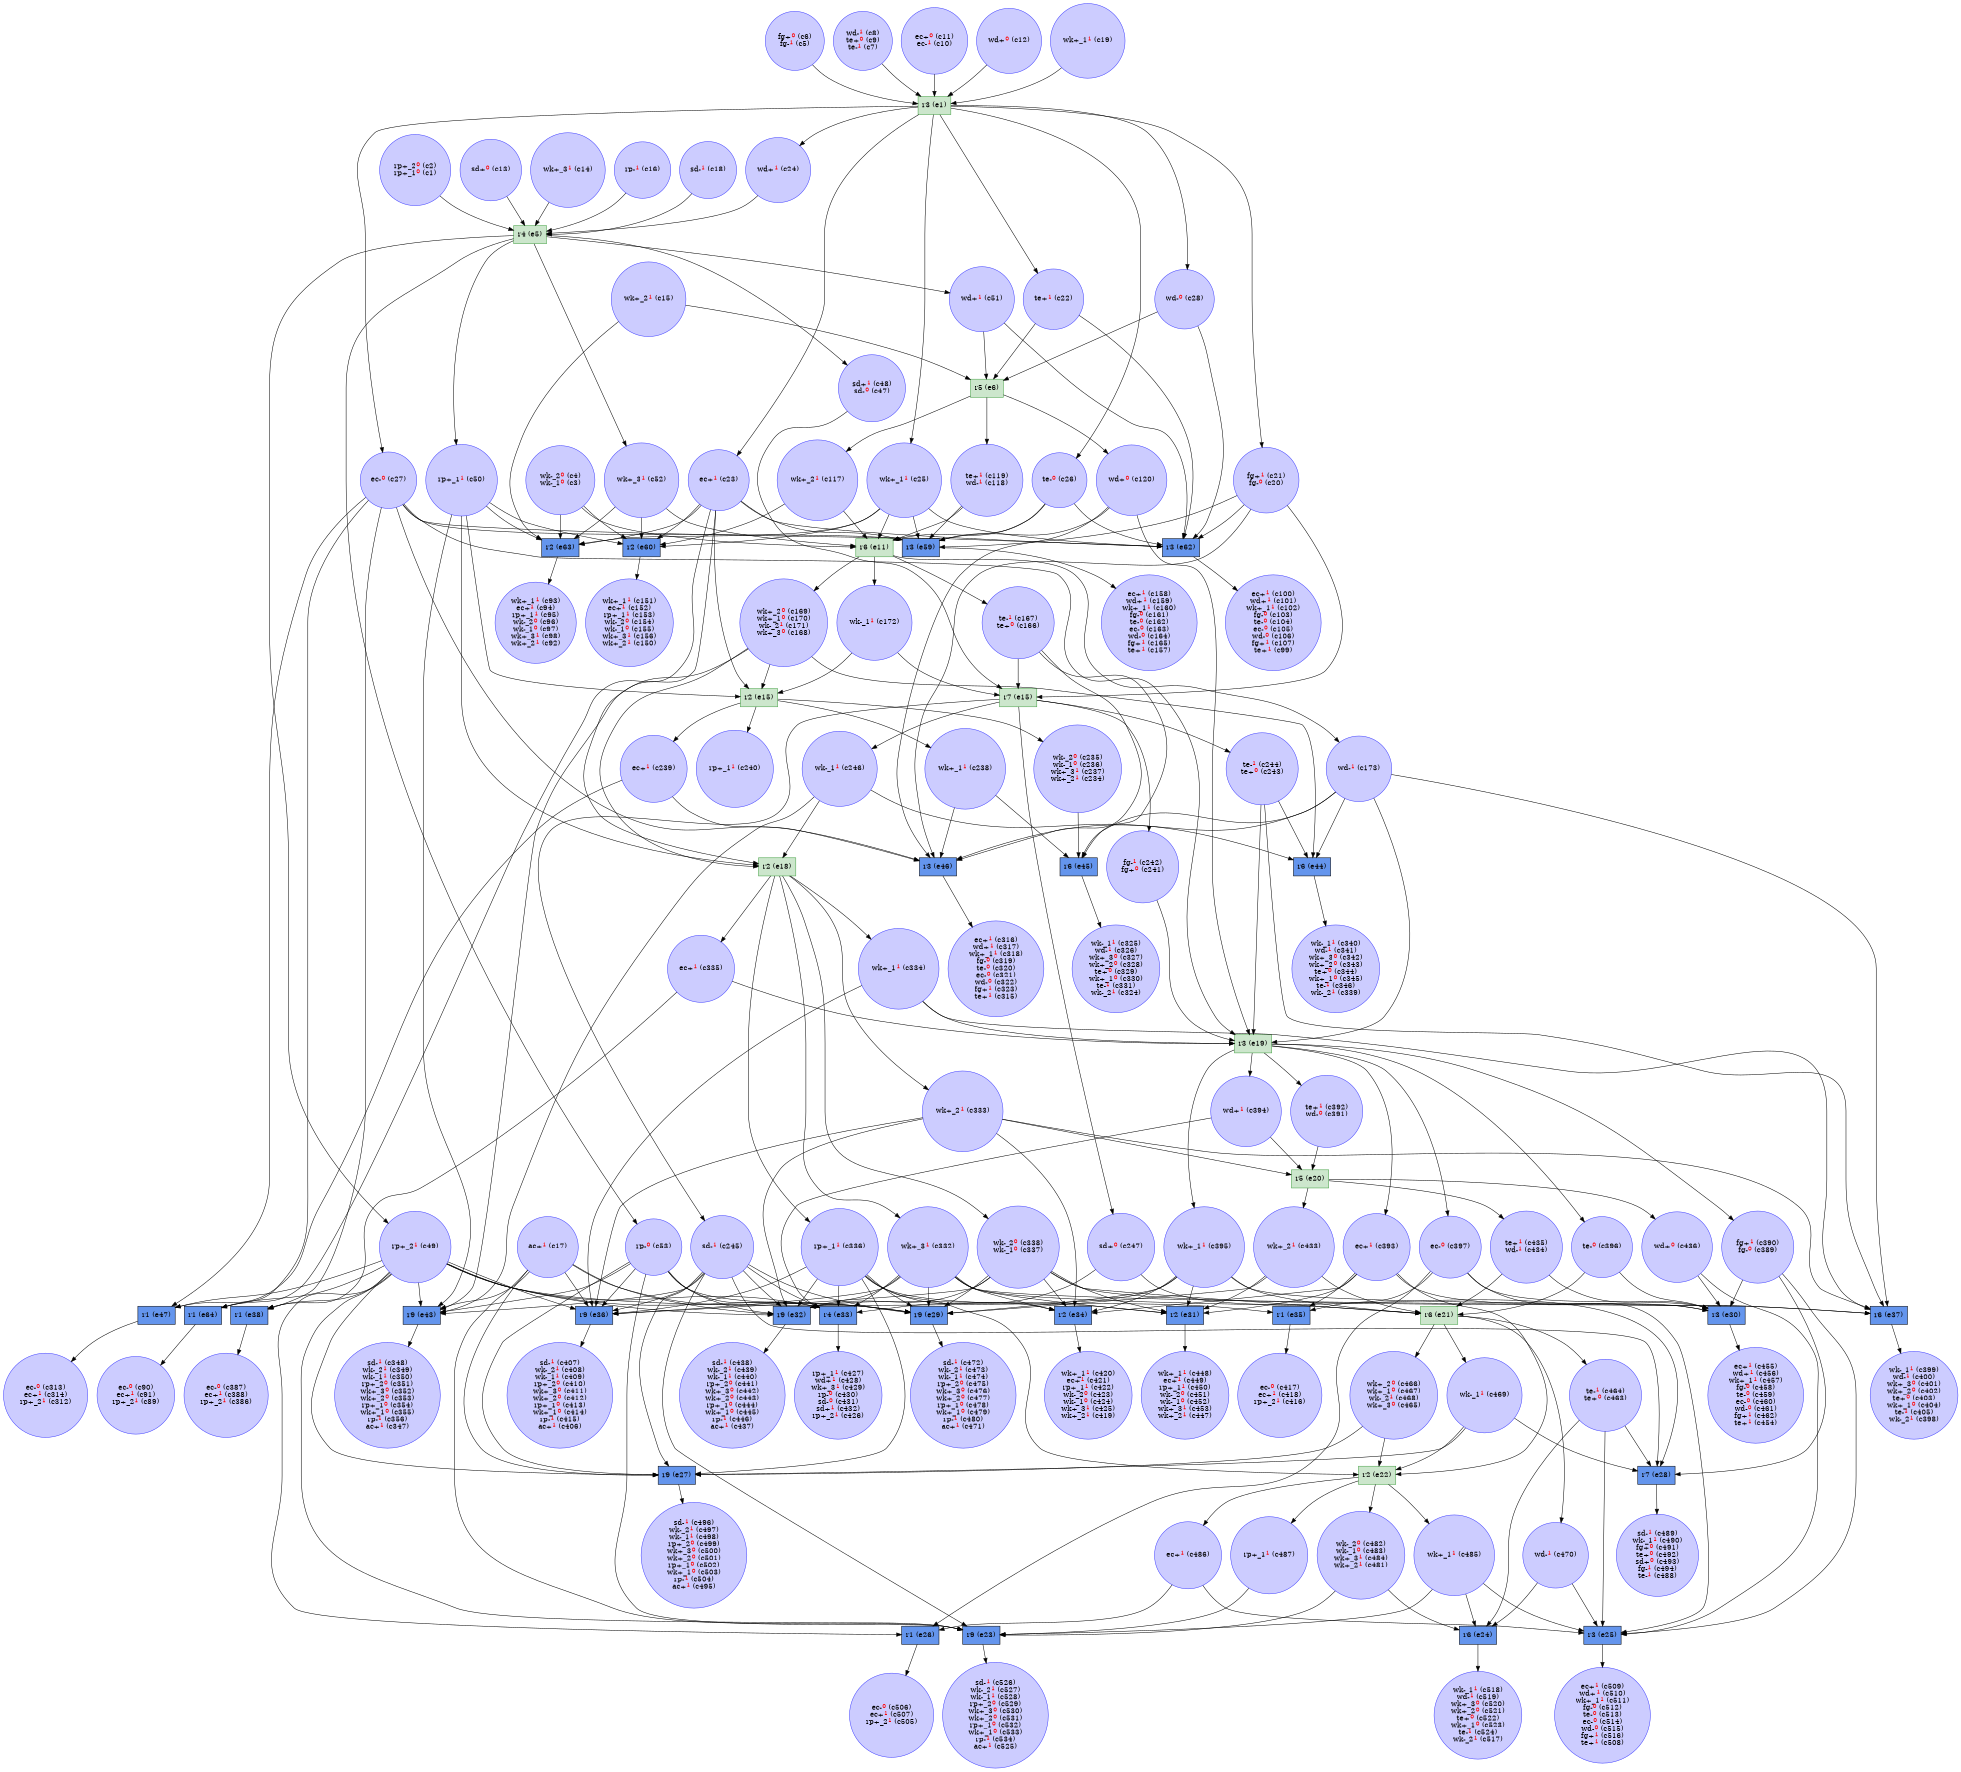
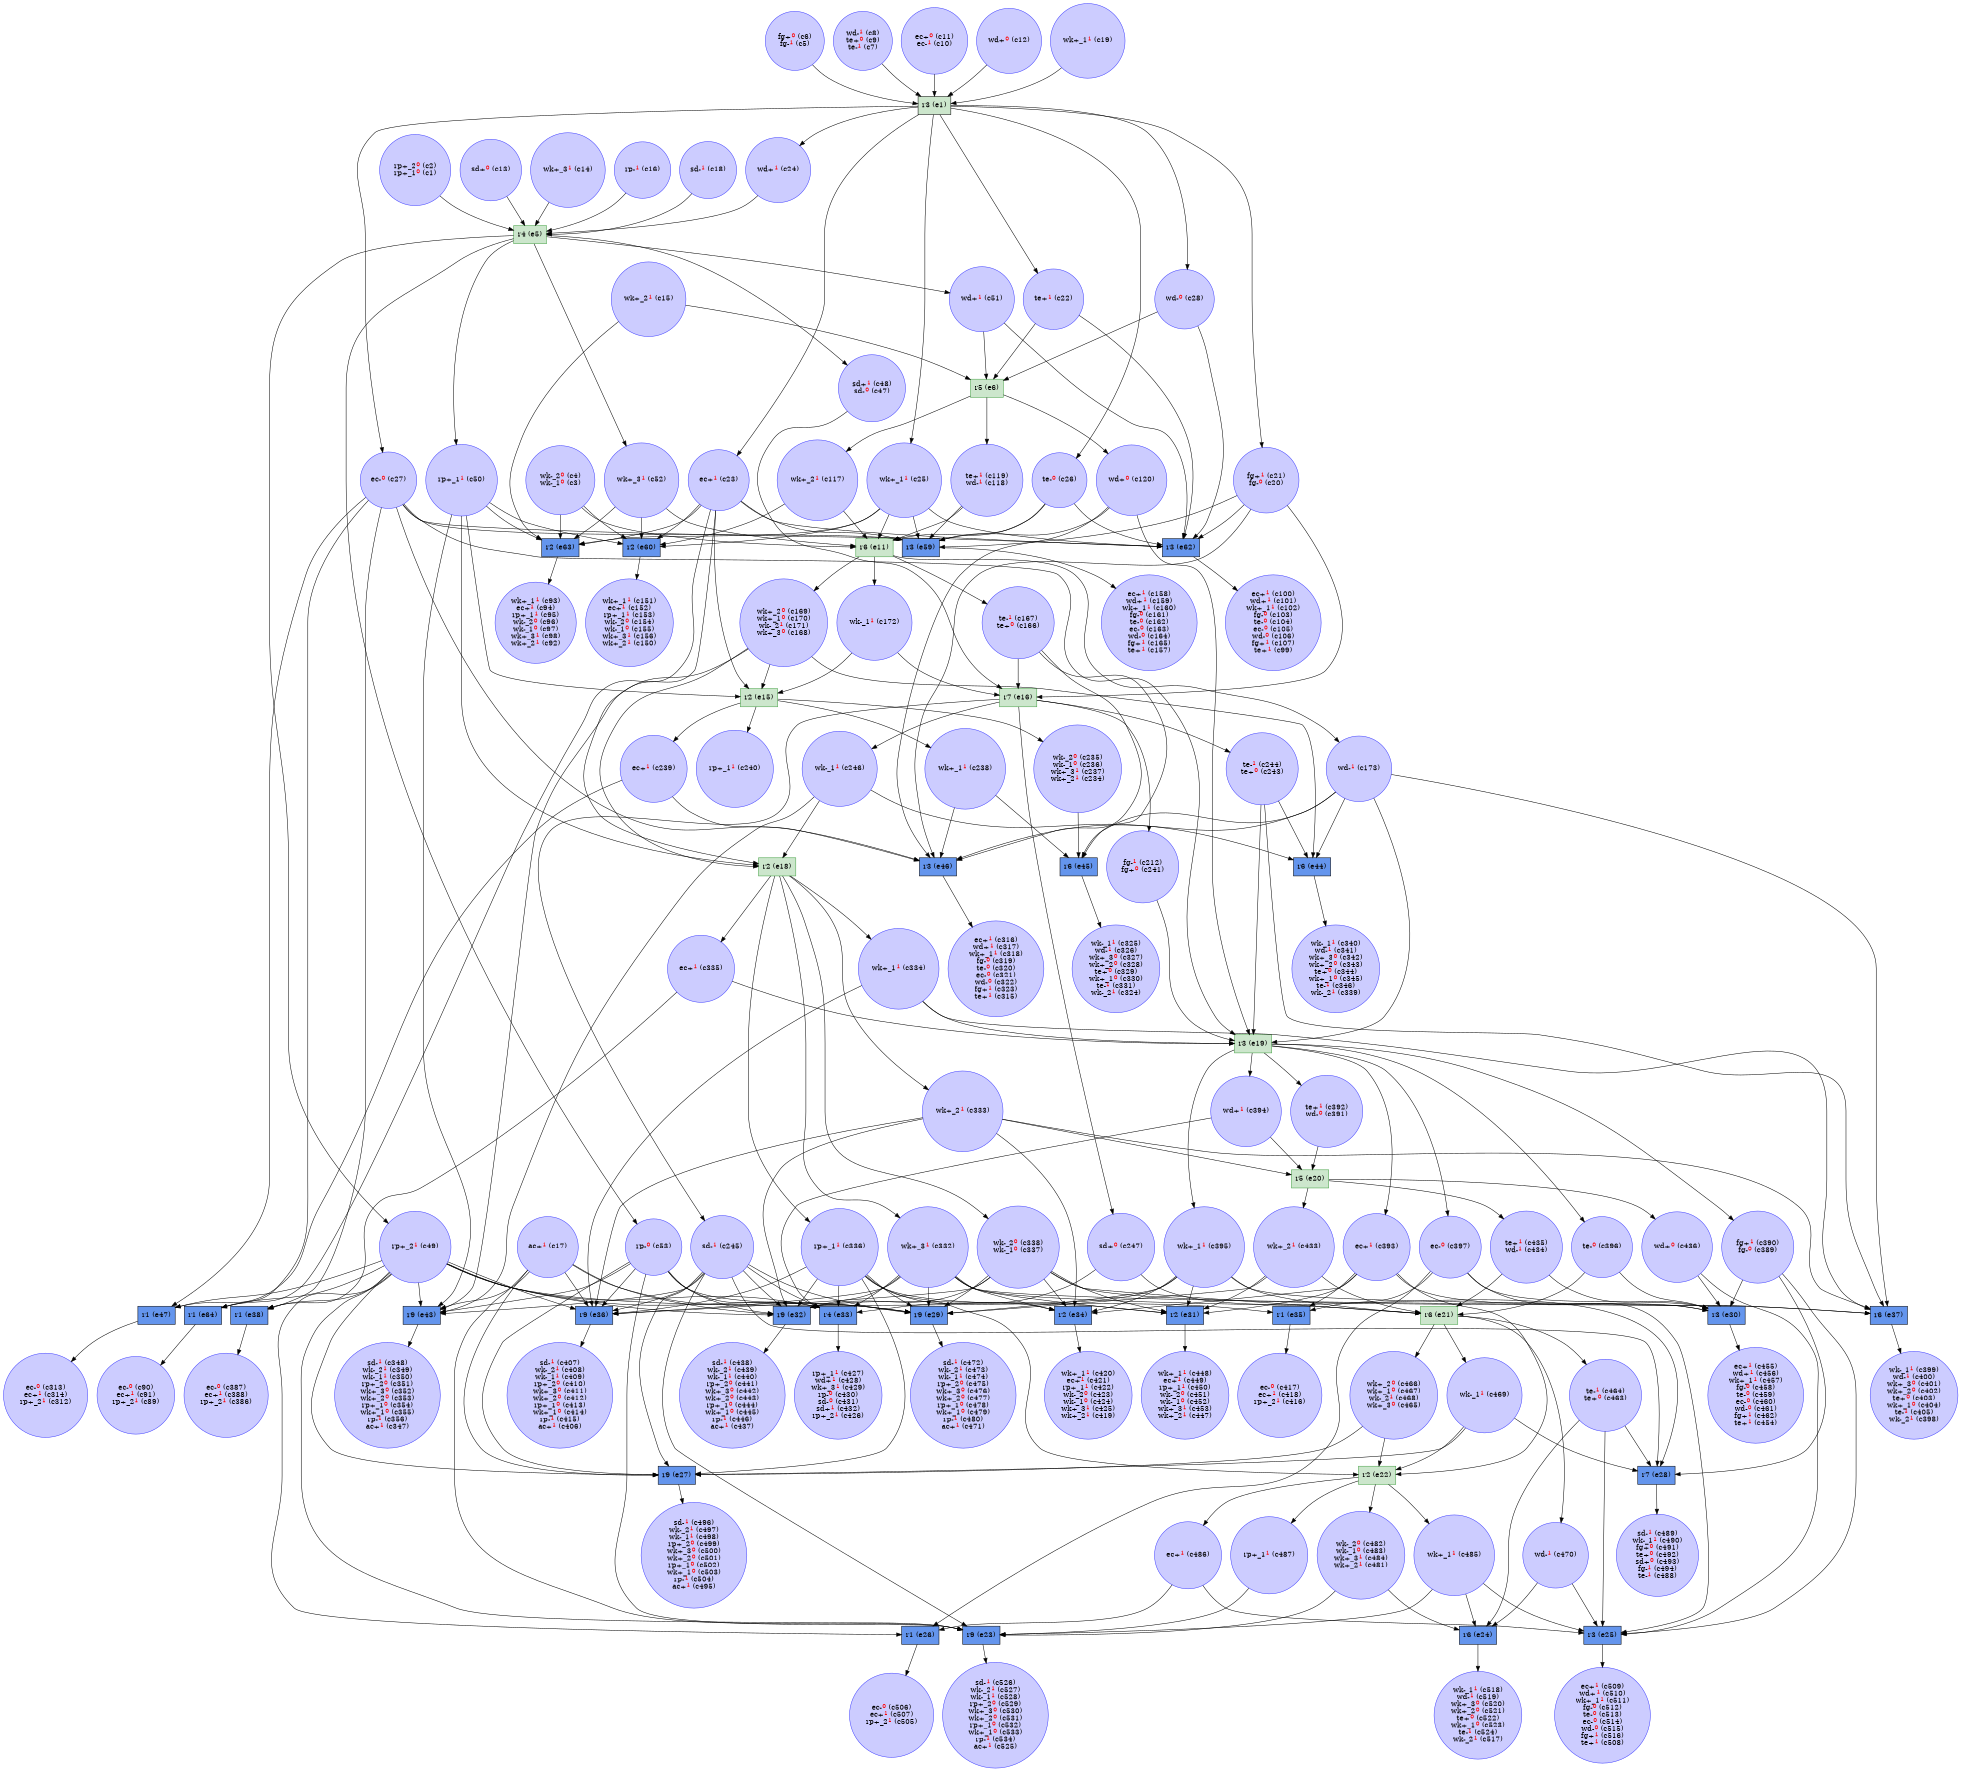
(934, 105) -> (934, 105)
(1018, 698) -> (1018, 698)
(1149, 863) -> (1149, 863)
